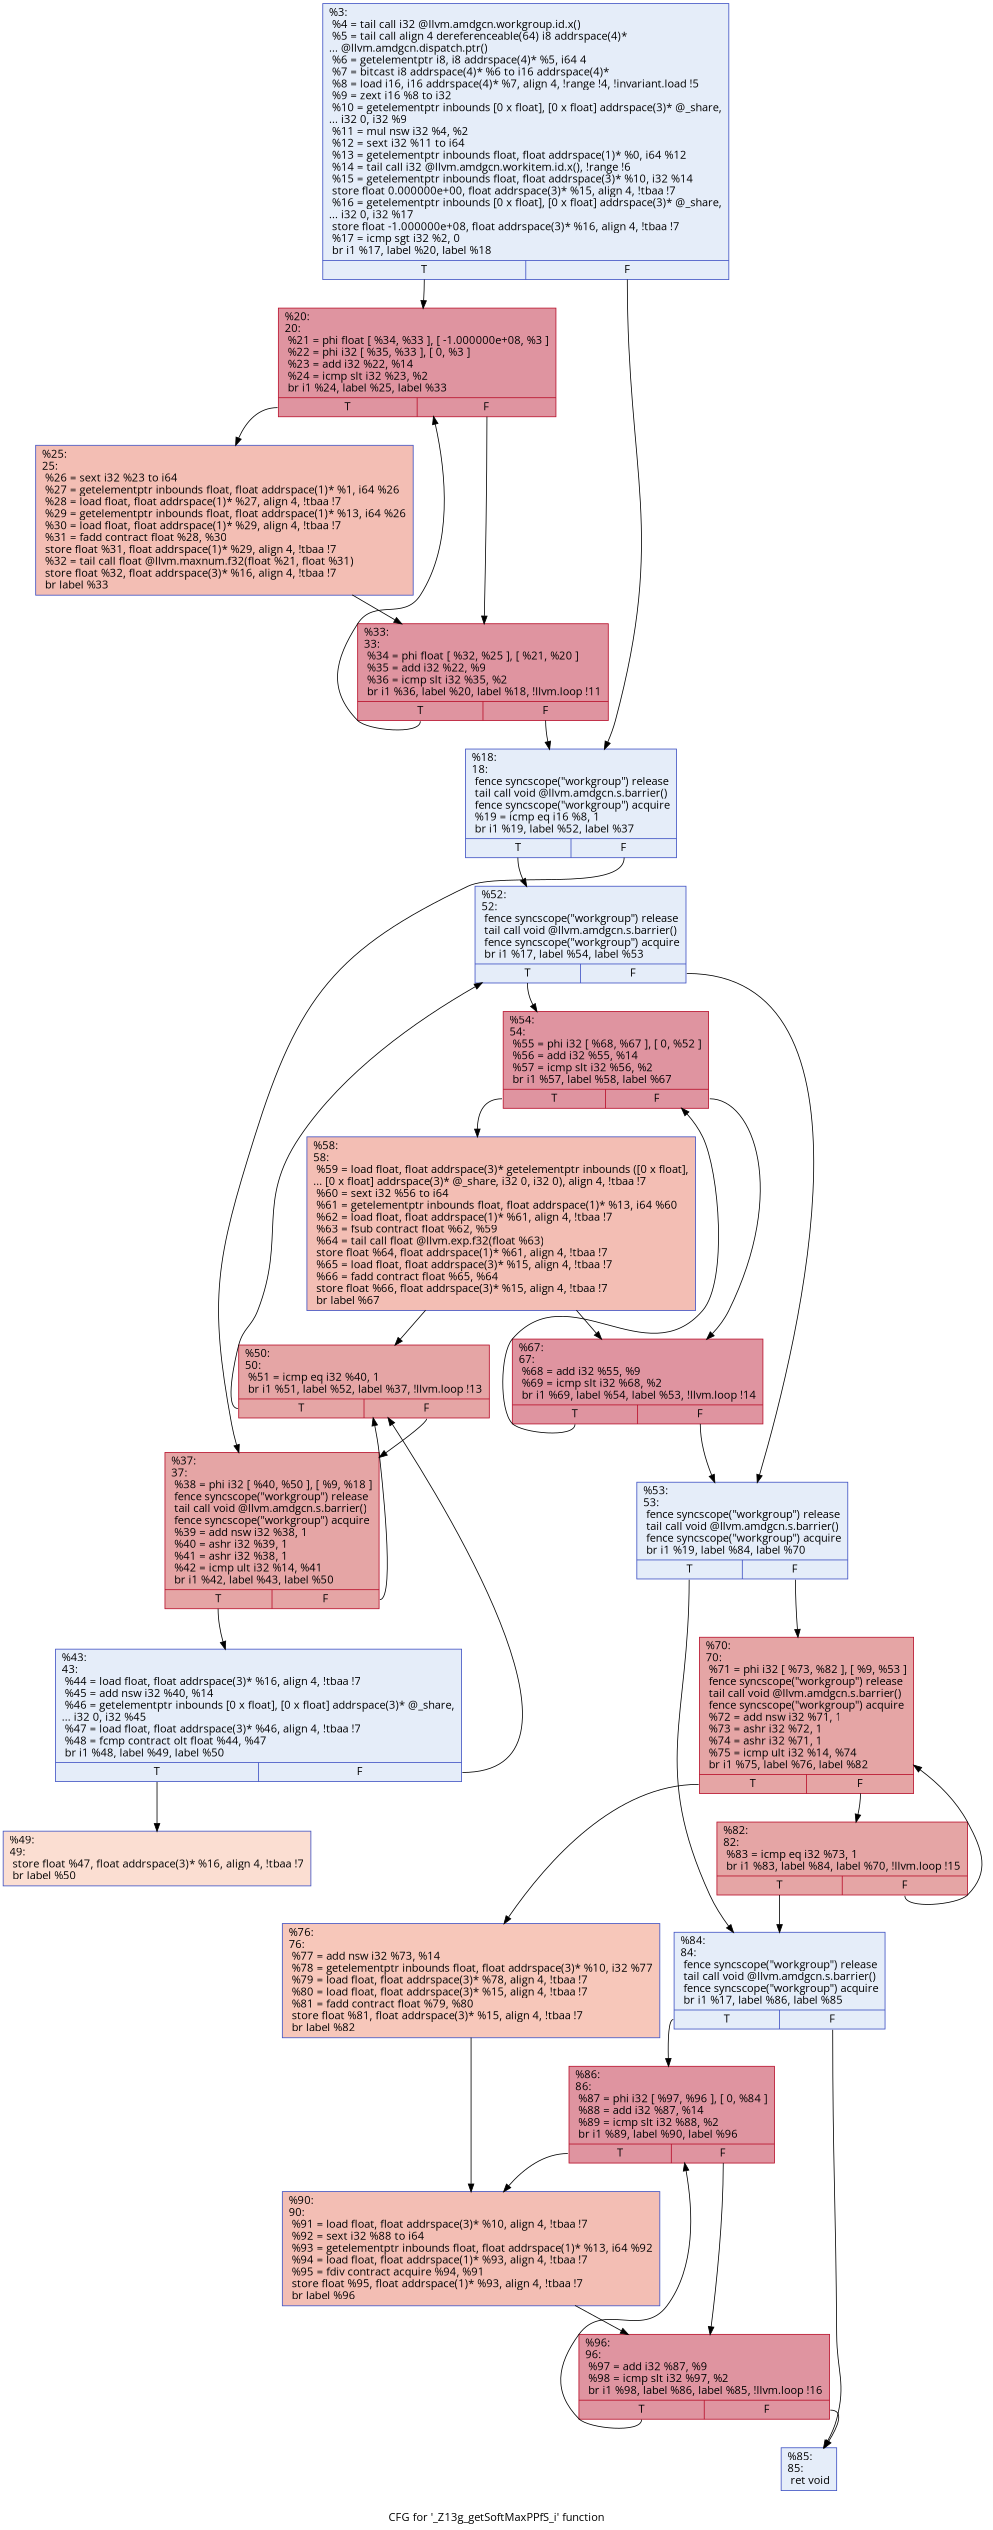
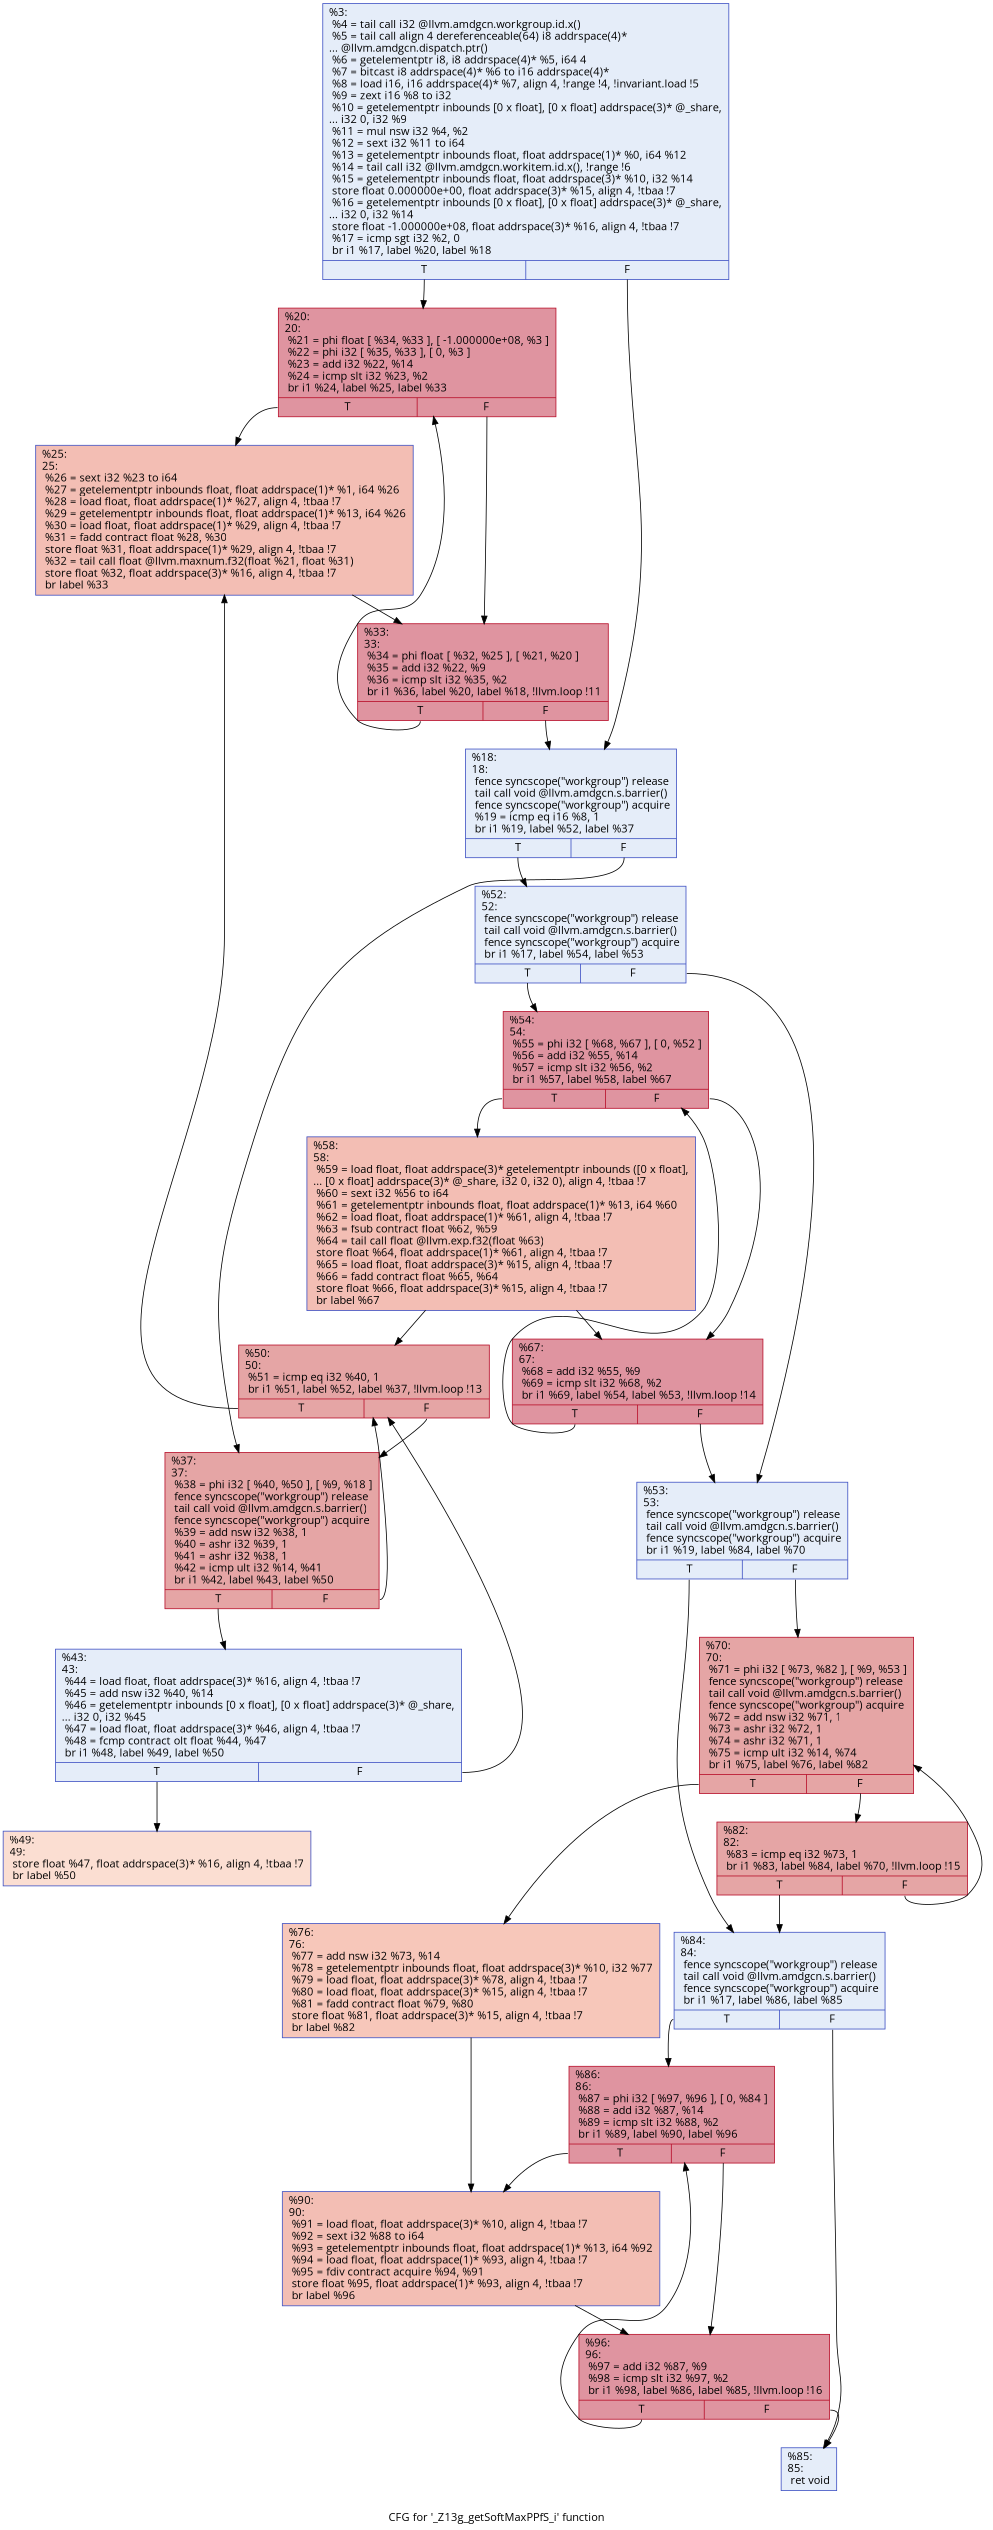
(372, 215) -> (372, 215)
(286, 1161) -> (211, 1041)
